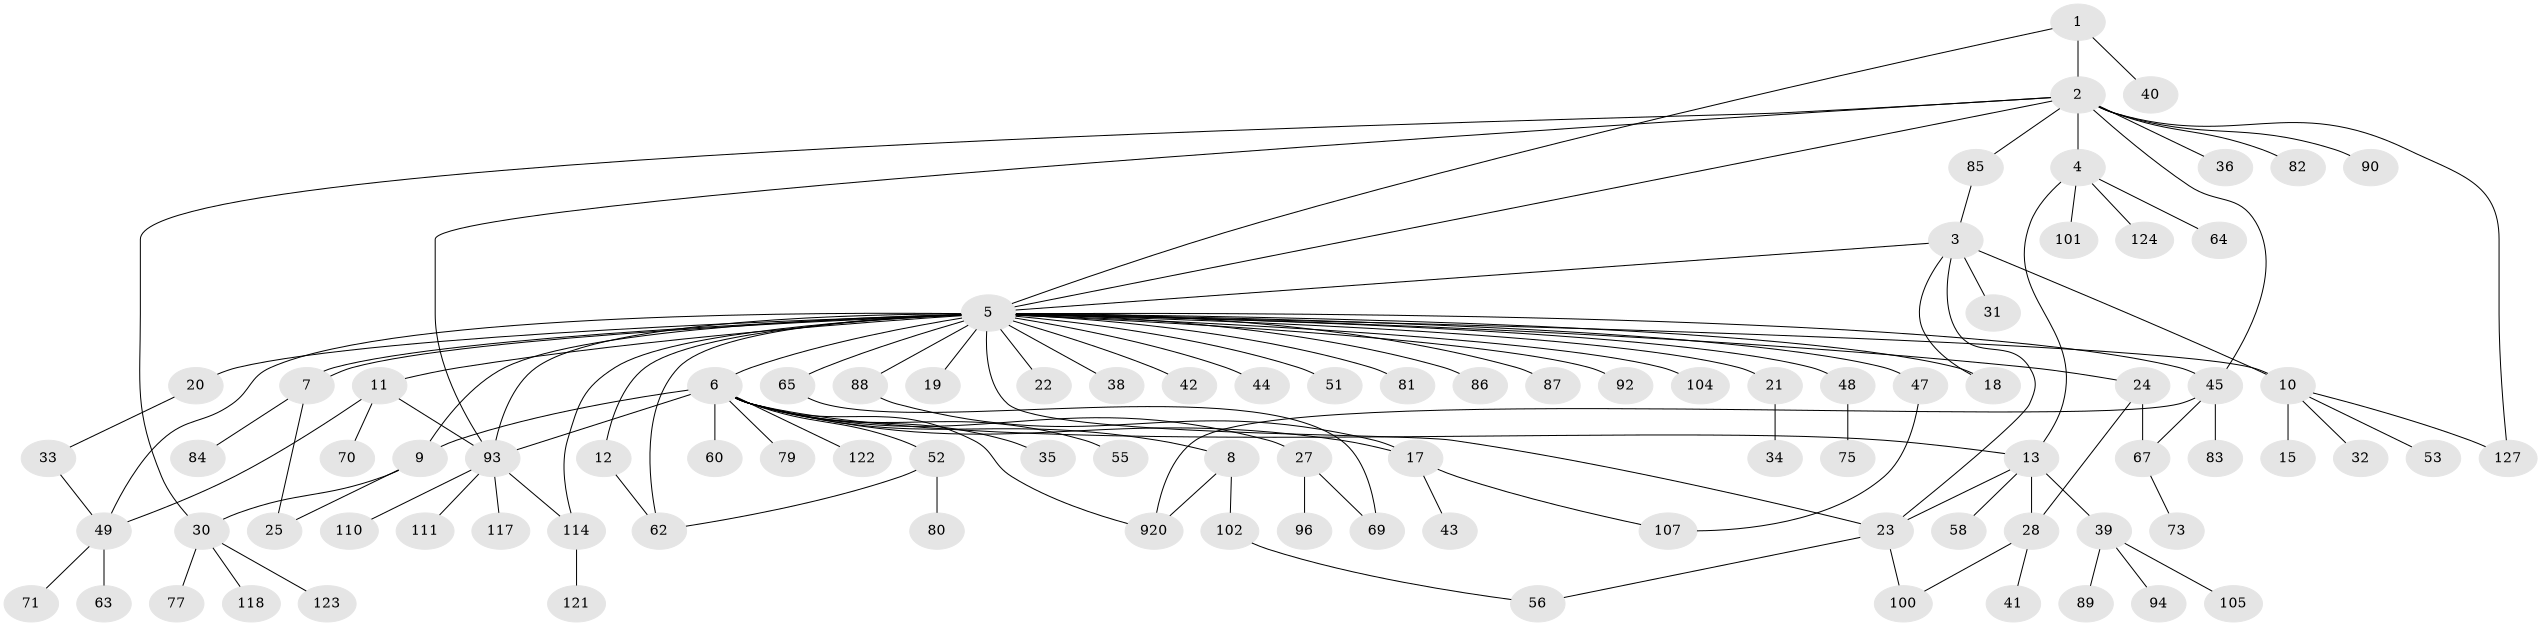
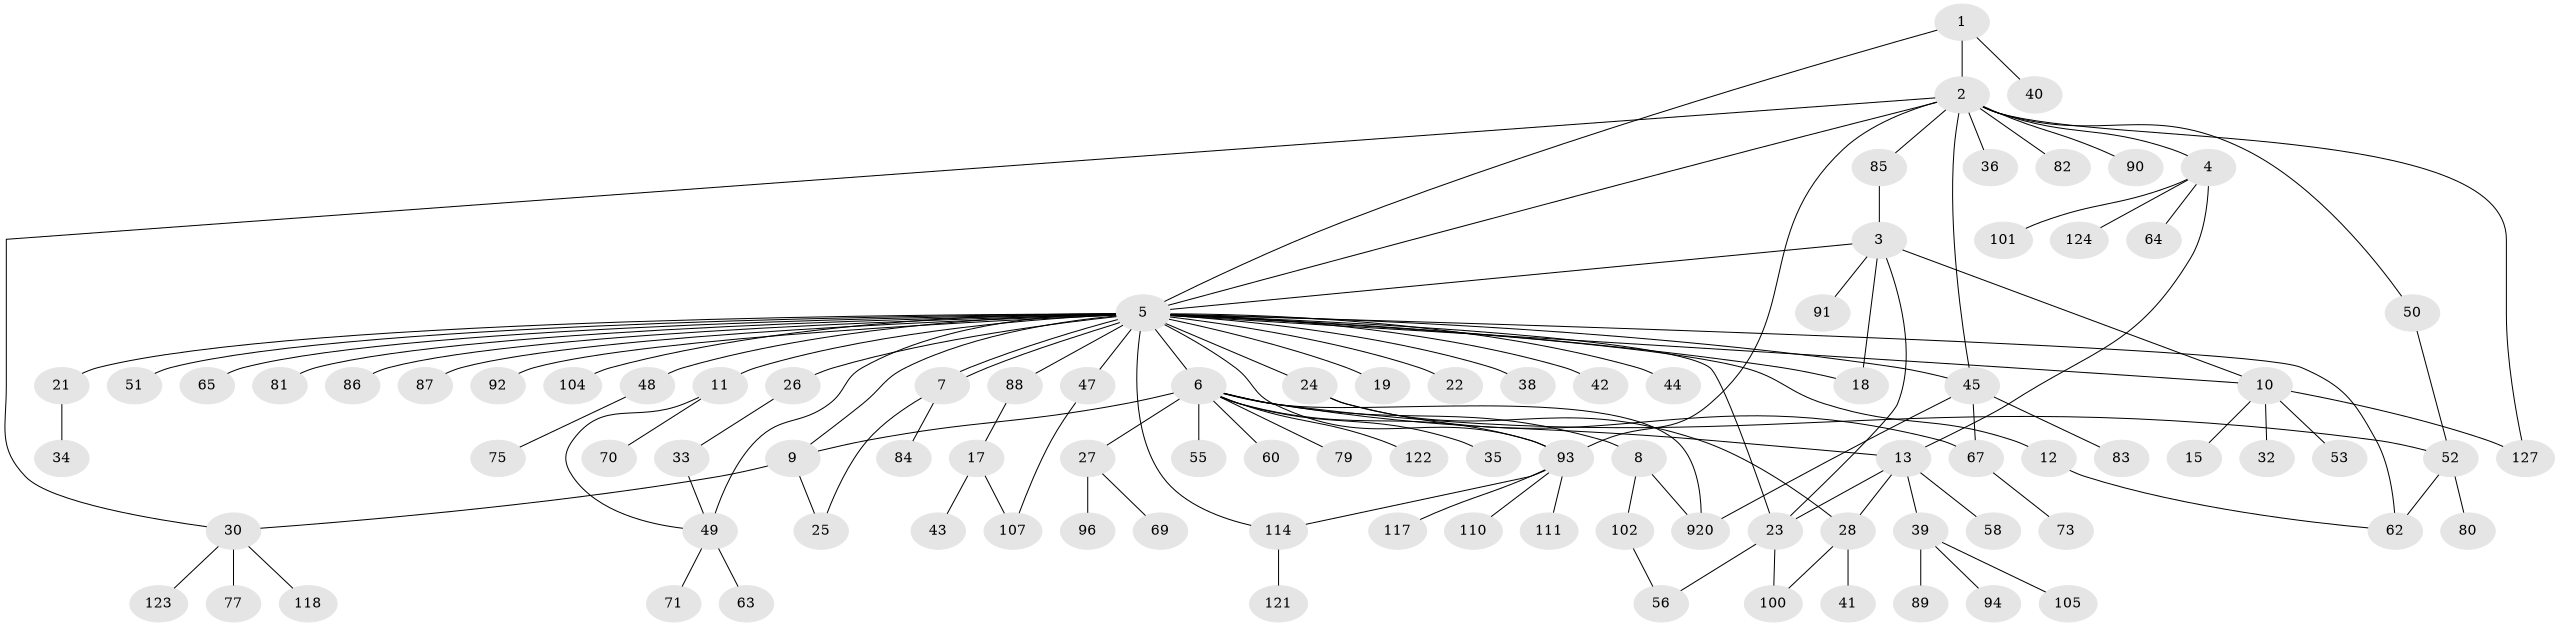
(1993, 313) -> (1823, 313)
none -> (2413, 313)
(196, 386) -> (793, 386)
(1117, 407) -> none
(436, 422) -> none
(1062, 432) -> none
